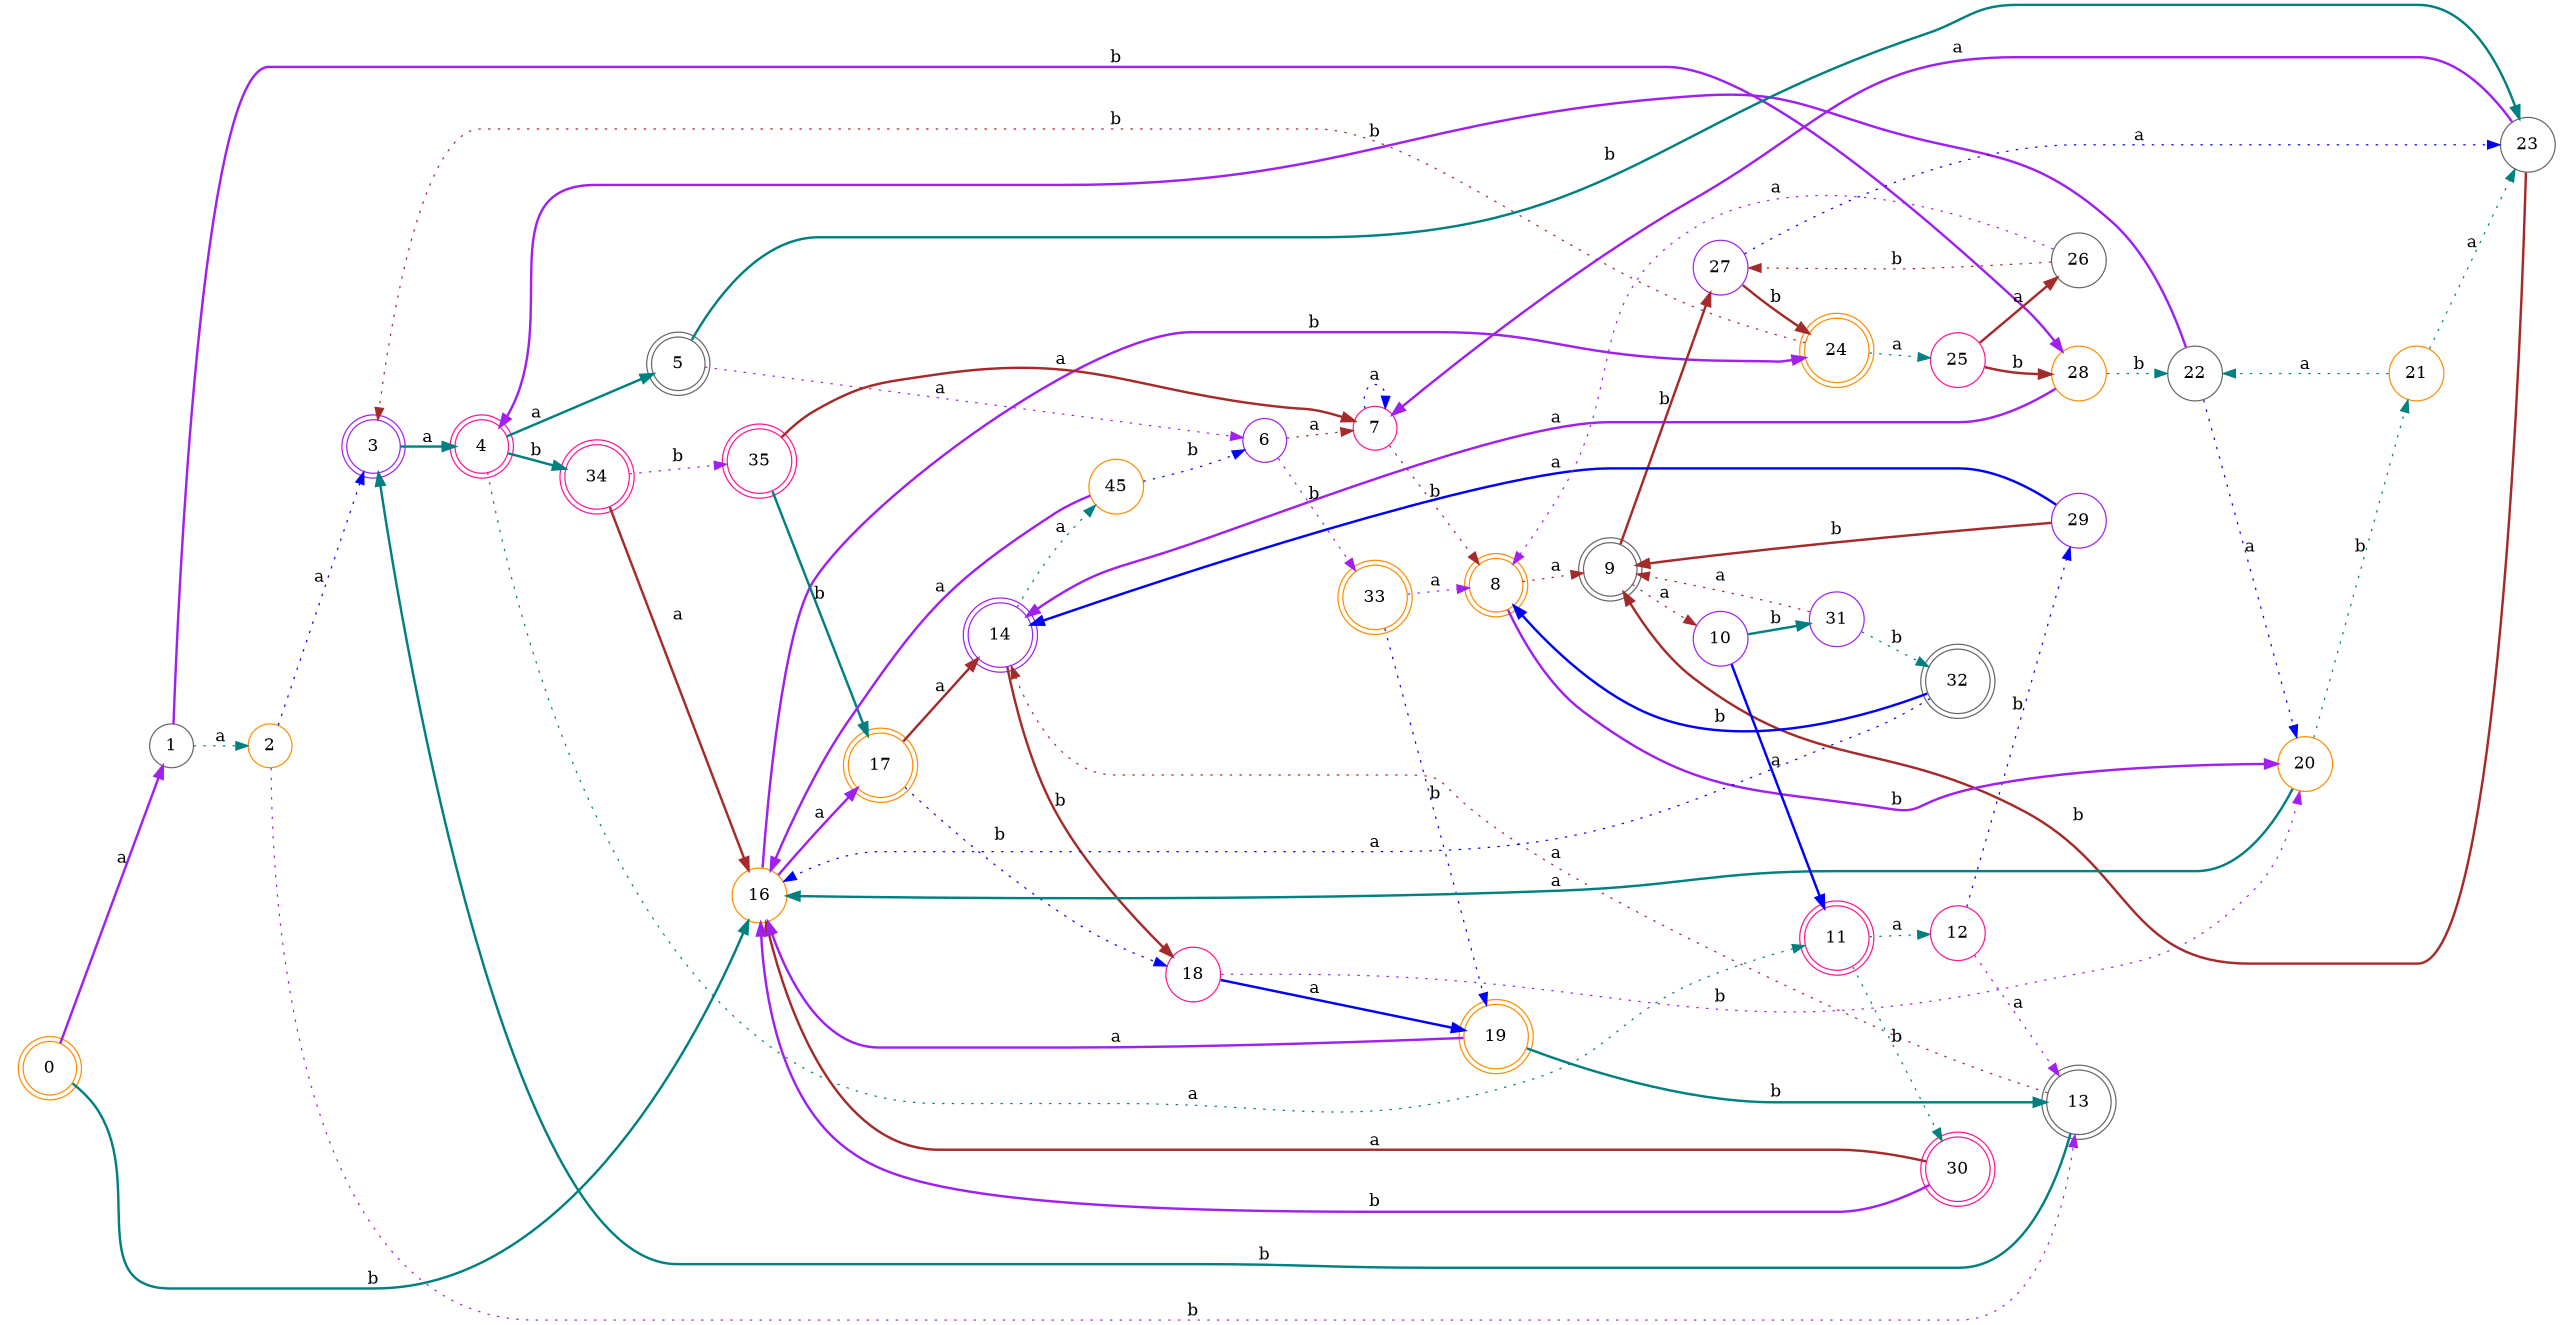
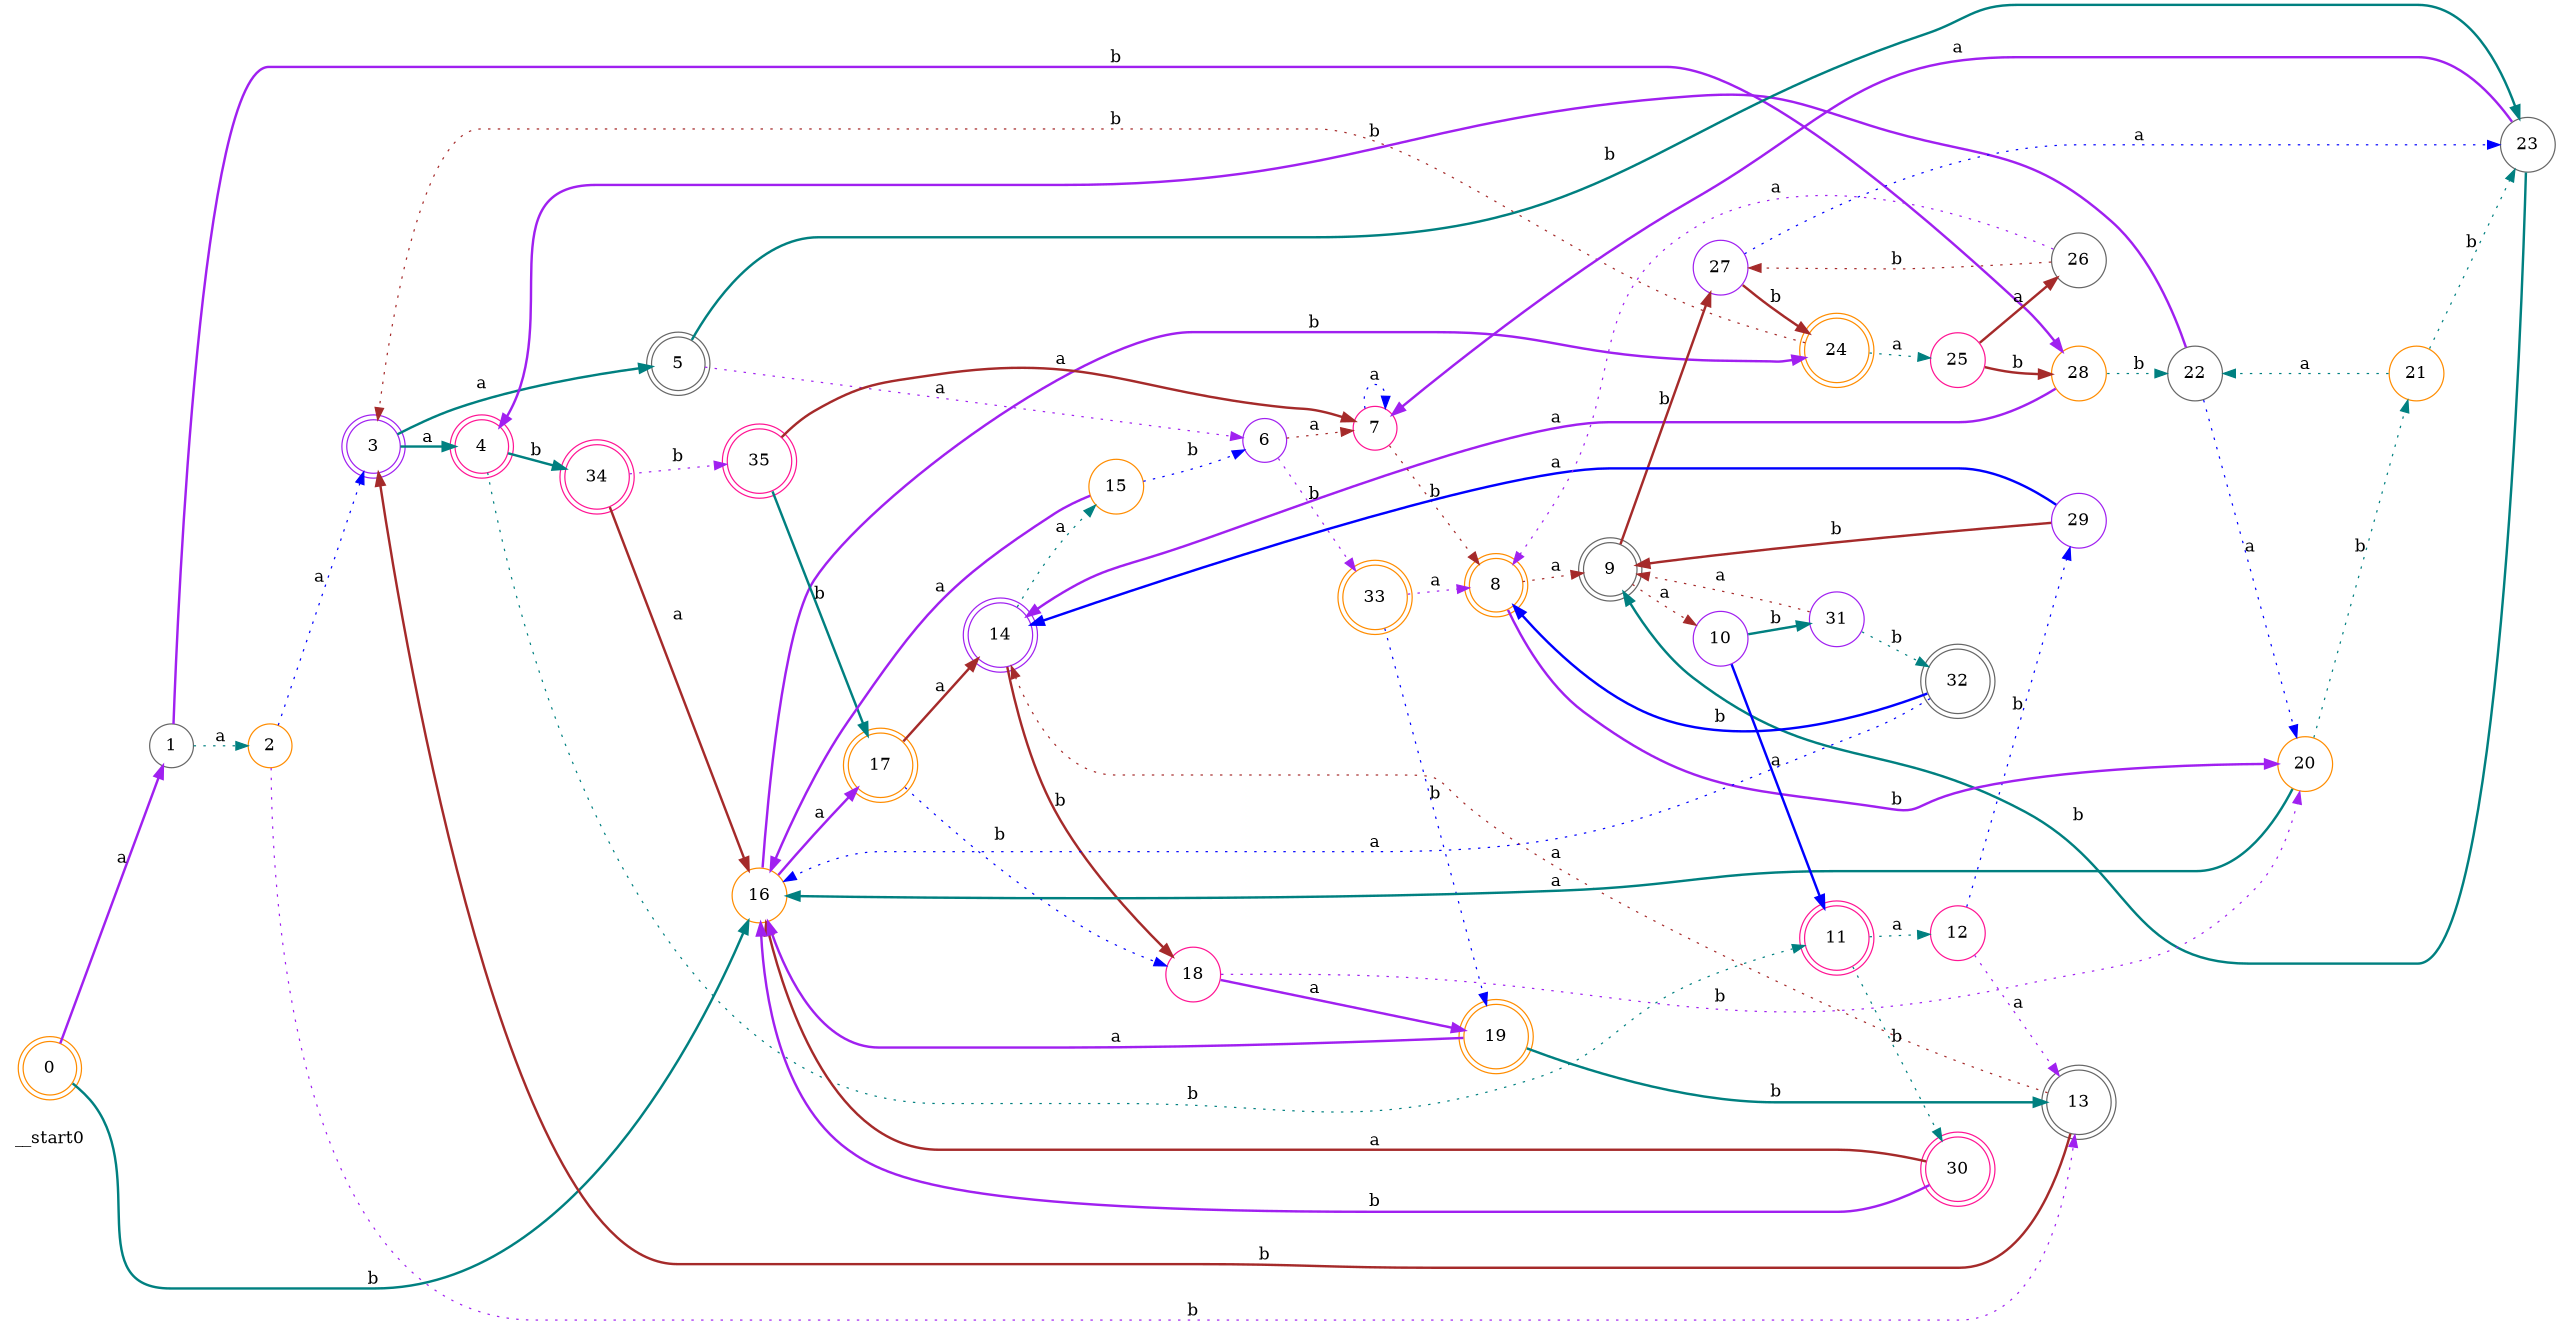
(2472, 243) -> (2472, 243)
(574, 408) -> (503, 394)
(1116, 487) -> (1116, 487)
(2369, 964) -> (2369, 964)
(1336, 1004) -> (1336, 1004)
(1193, 1094) -> (1193, 1094)
none -> (50, 1139)
(980, 1264) -> (980, 1264)
